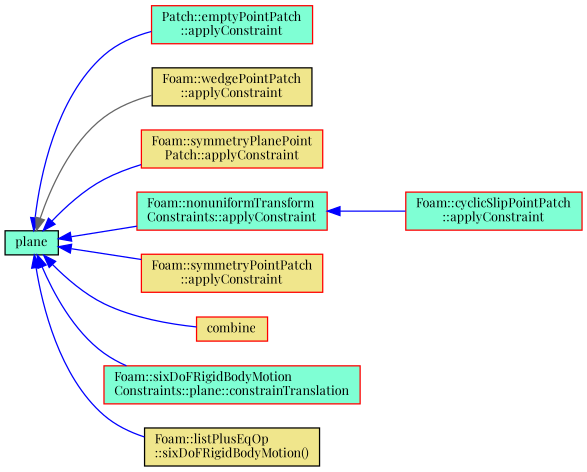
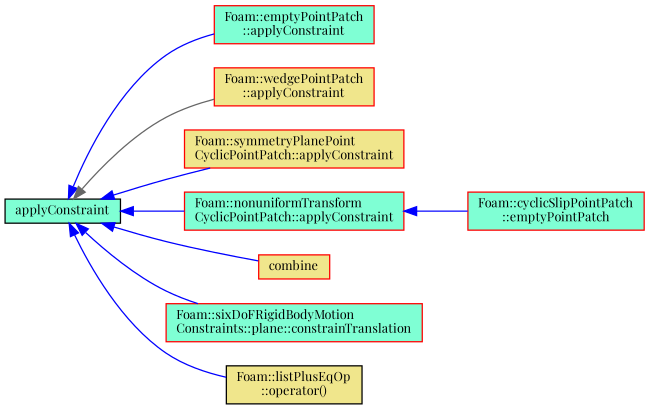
(232, 25) -> (294, 25)
(232, 87) -> (294, 87)
(232, 149) -> (294, 149)
(232, 211) -> (294, 211)
(494, 211) -> (556, 211)
(32, 243) -> (63, 211)
(232, 273) -> none
(232, 447) -> (294, 385)
